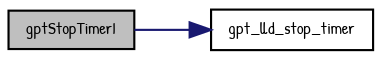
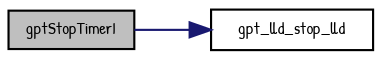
(292, 30) -> (292, 30)
